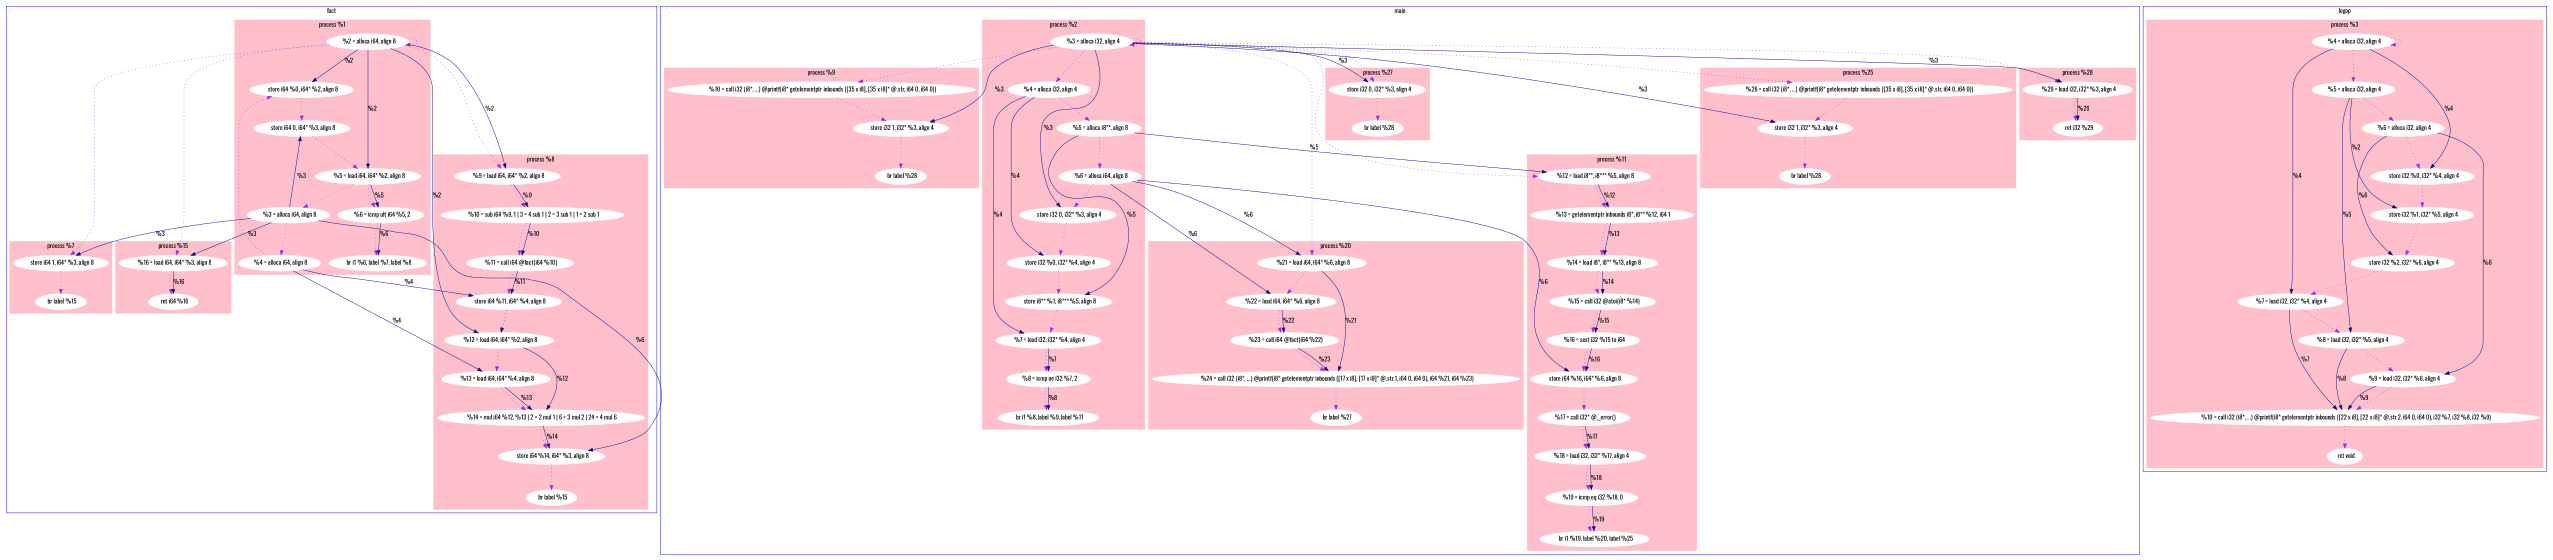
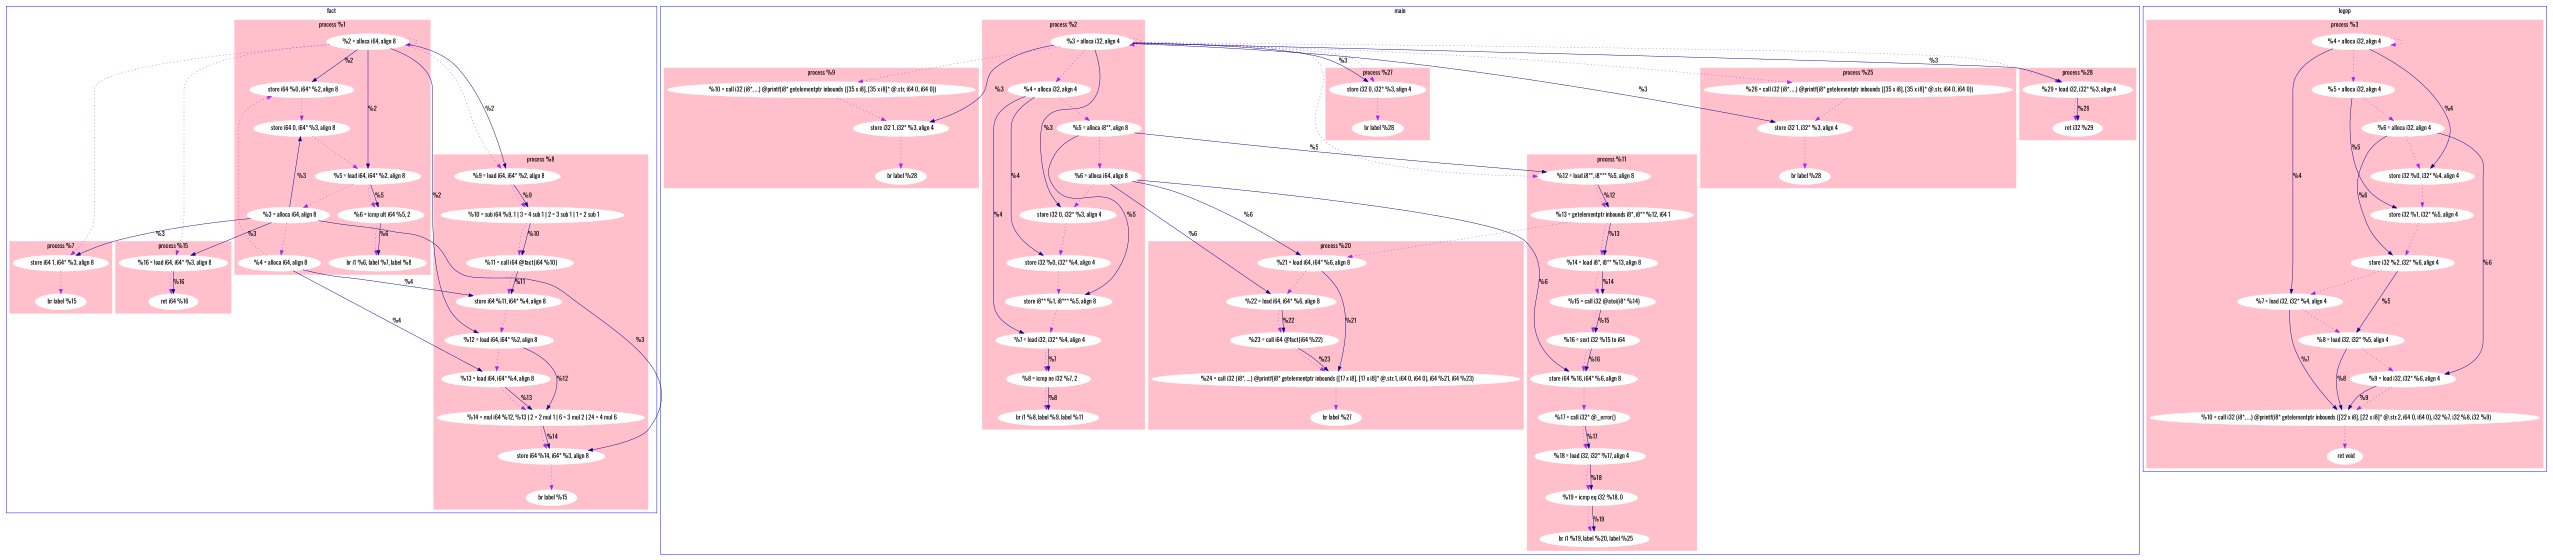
(1305, 76) -> (1467, 238)
(2356, 148) -> (2356, 148)
(2343, 213) -> (2378, 300)
(505, 319) -> (505, 319)
(640, 340) -> (640, 340)
